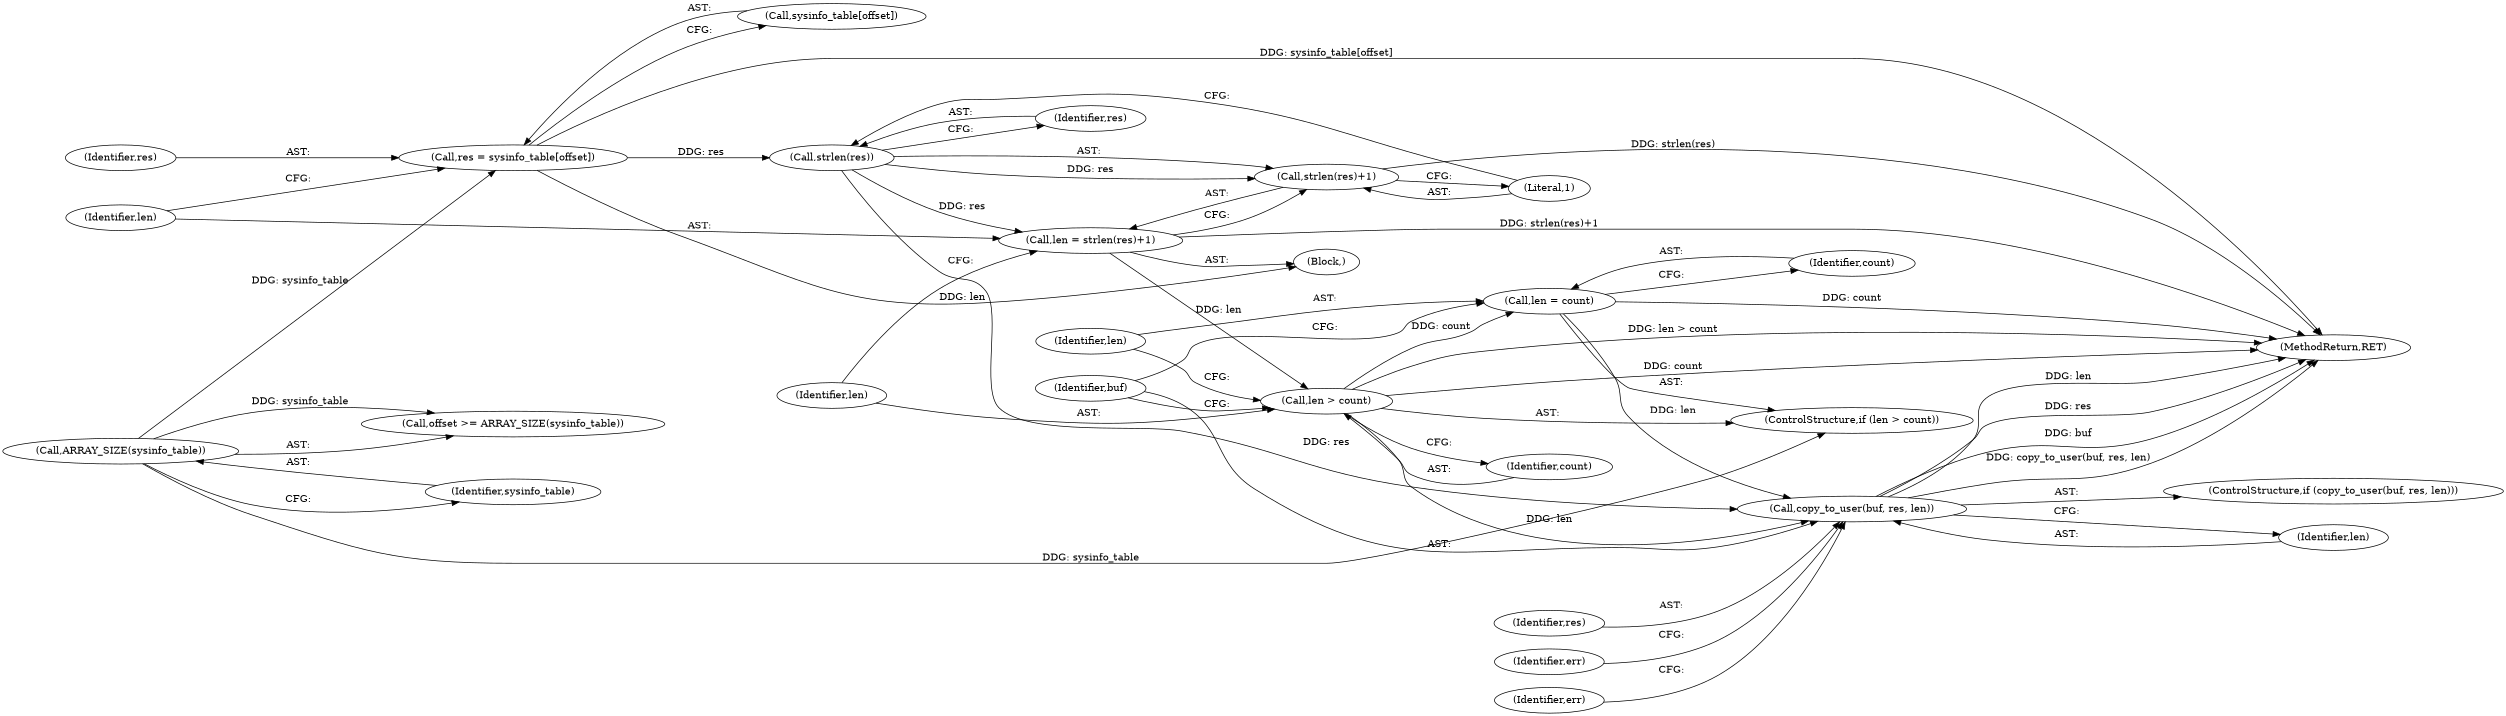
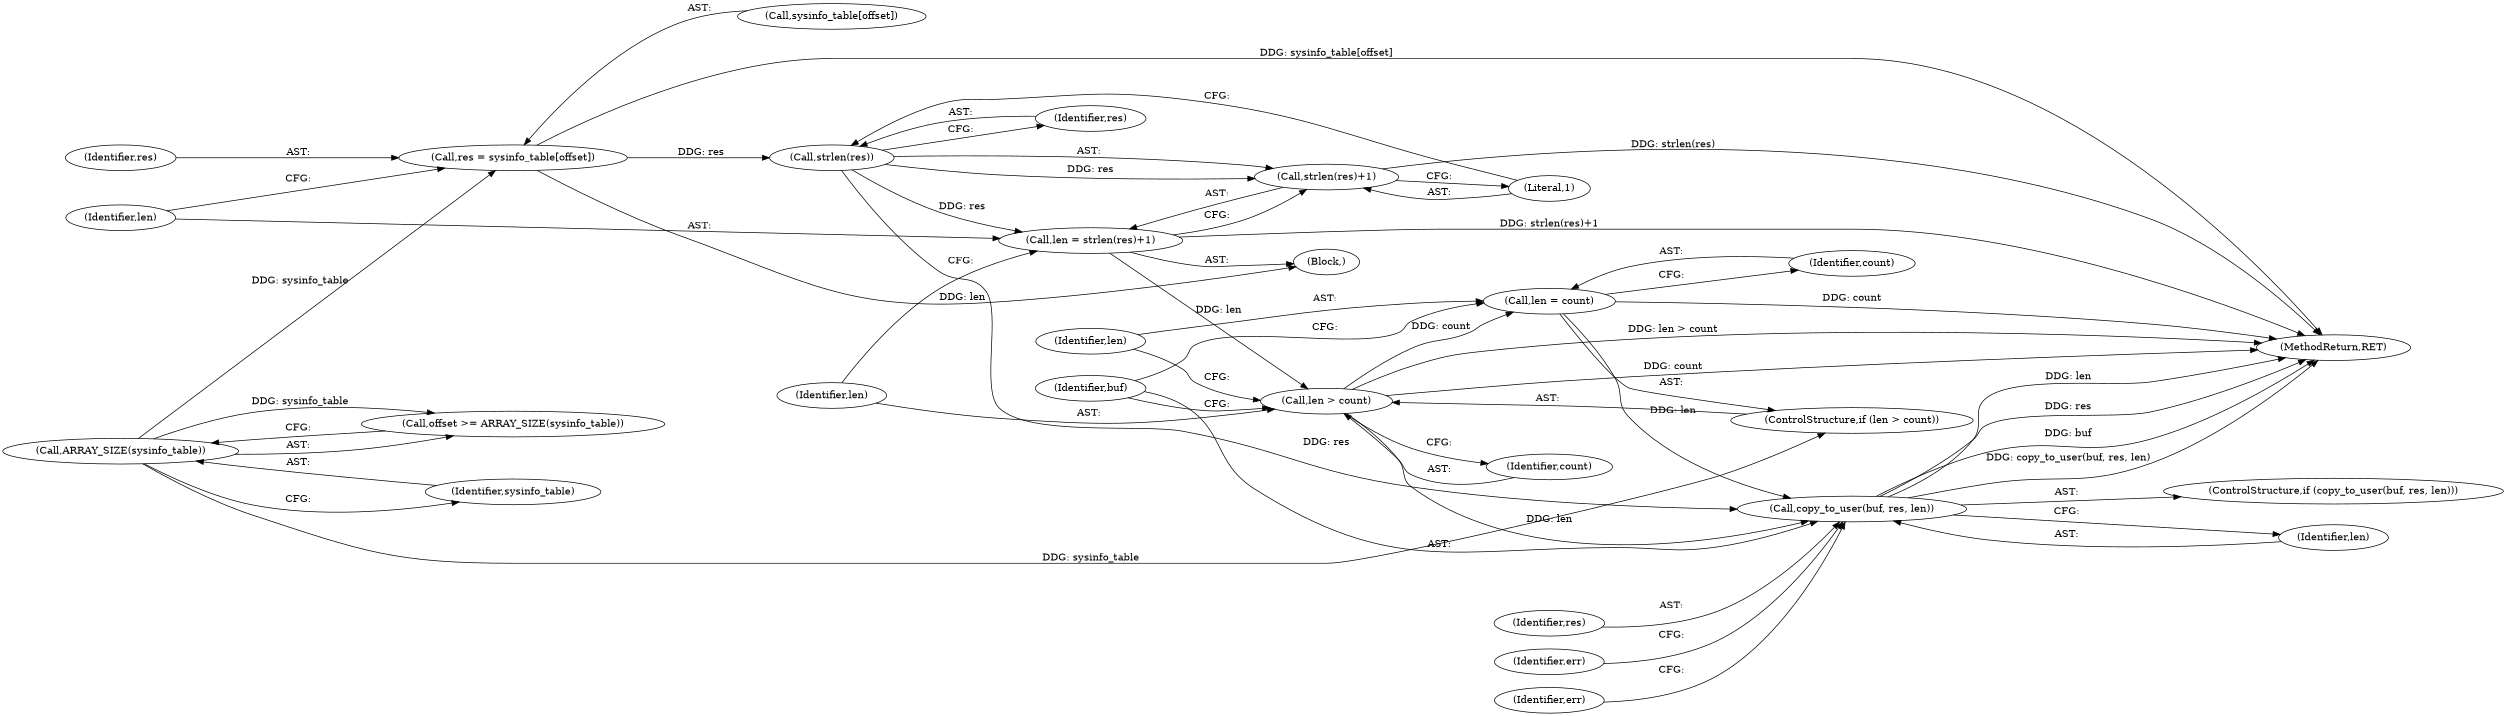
(637, 71) -> none
(1553, 421) -> (1573, 406)
none -> (302, 436)
